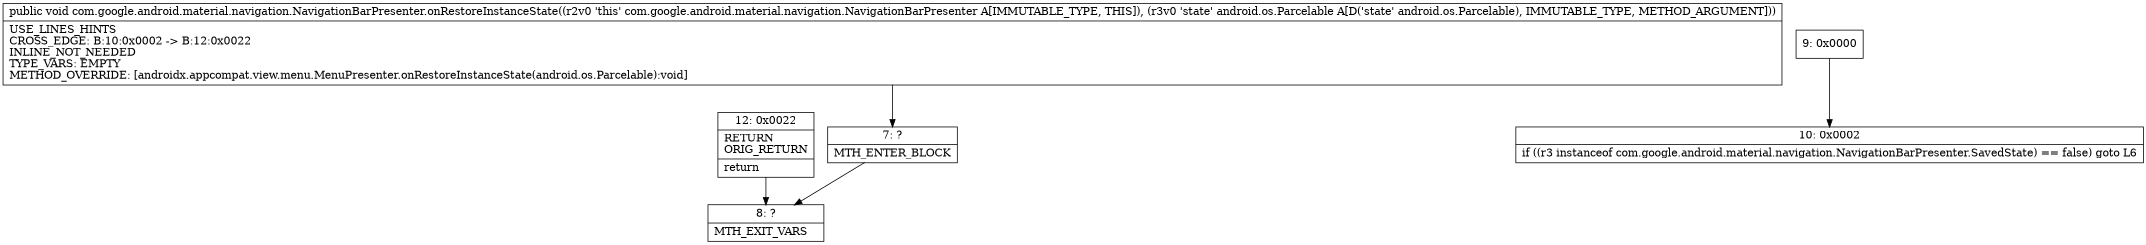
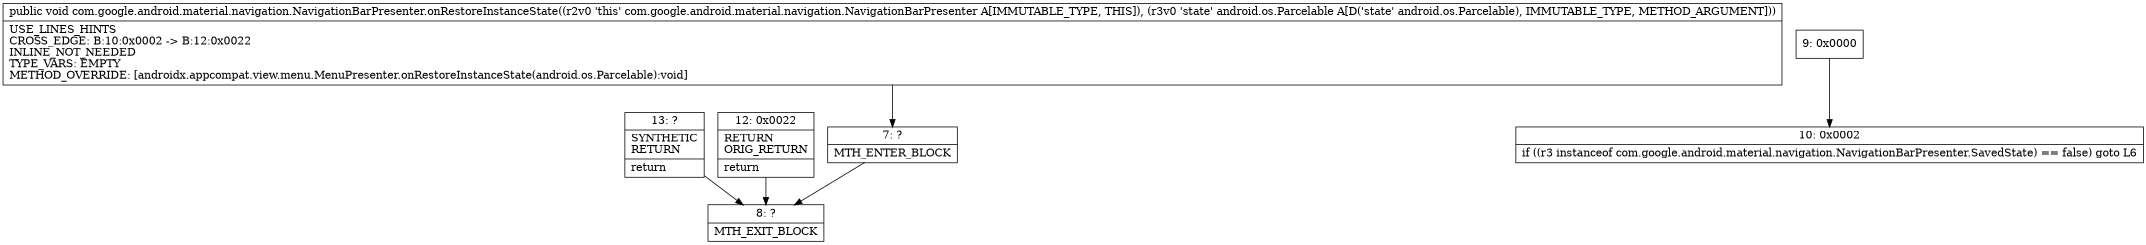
none -> (665, 145)
(761, 232) -> (766, 232)
